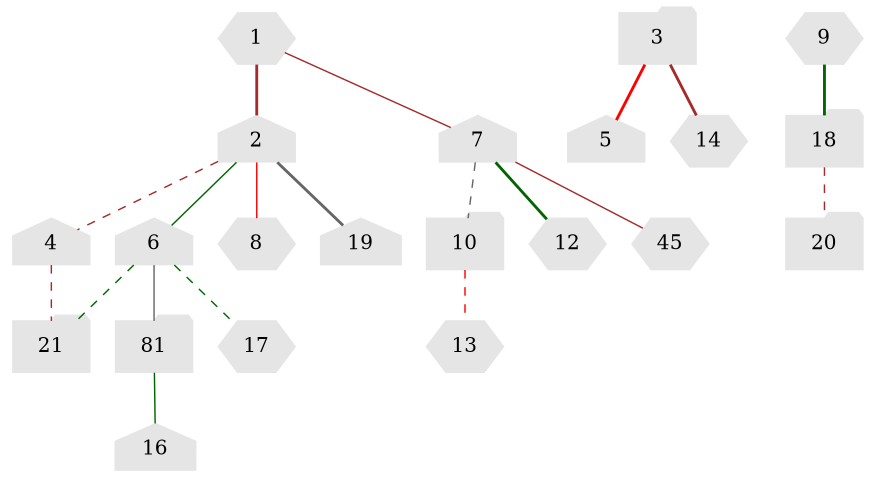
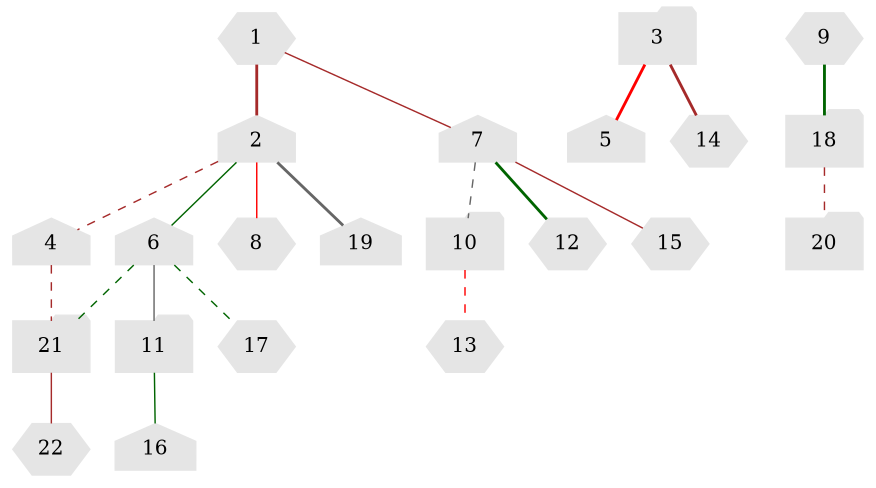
(670, 244) -> (670, 244)
(154, 347) -> (154, 347)
none -> (51, 449)
